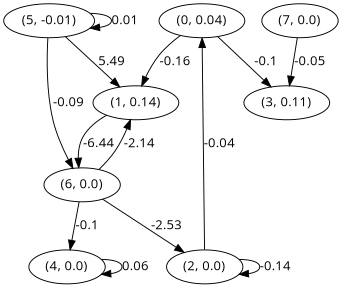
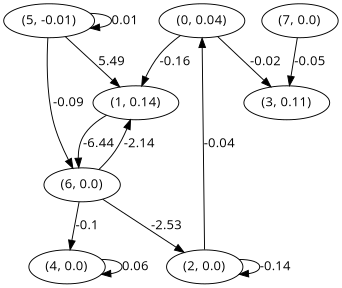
(266, 62) -> (266, 62)
